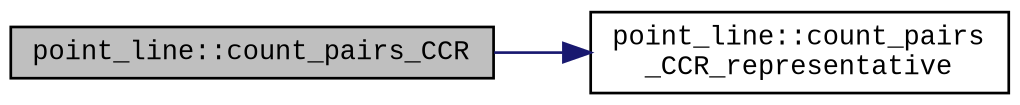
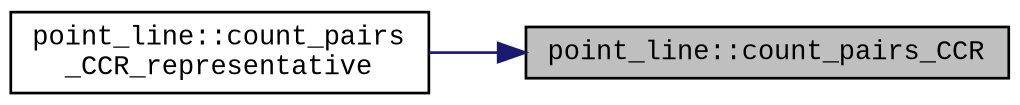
(529, 53) -> (464, 53)
